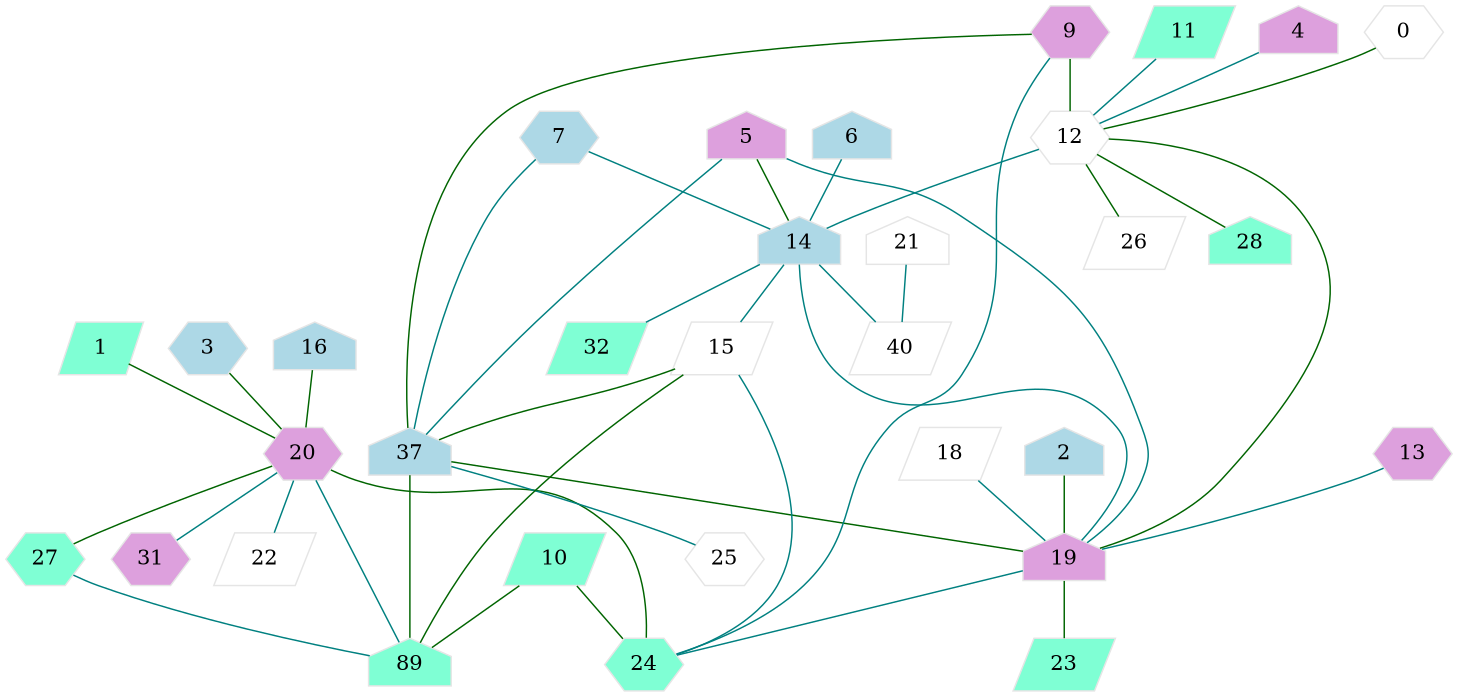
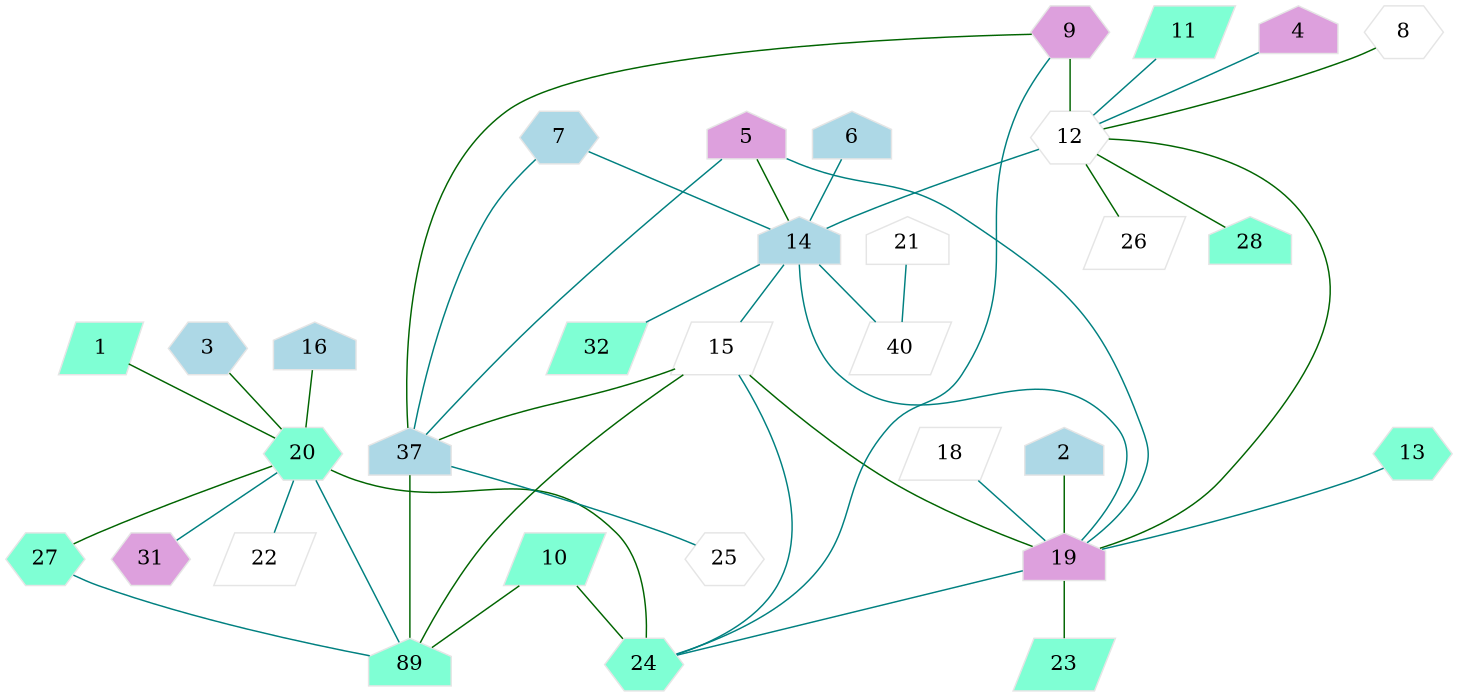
(1404, 32) -> (1404, 32)
(303, 454) -> (303, 454)
(1413, 454) -> (1413, 454)
(737, 507) -> (882, 476)
